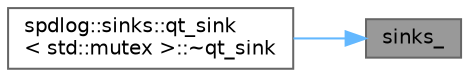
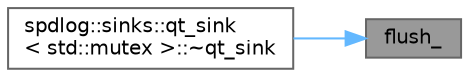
(414, 38) -> (414, 38)
